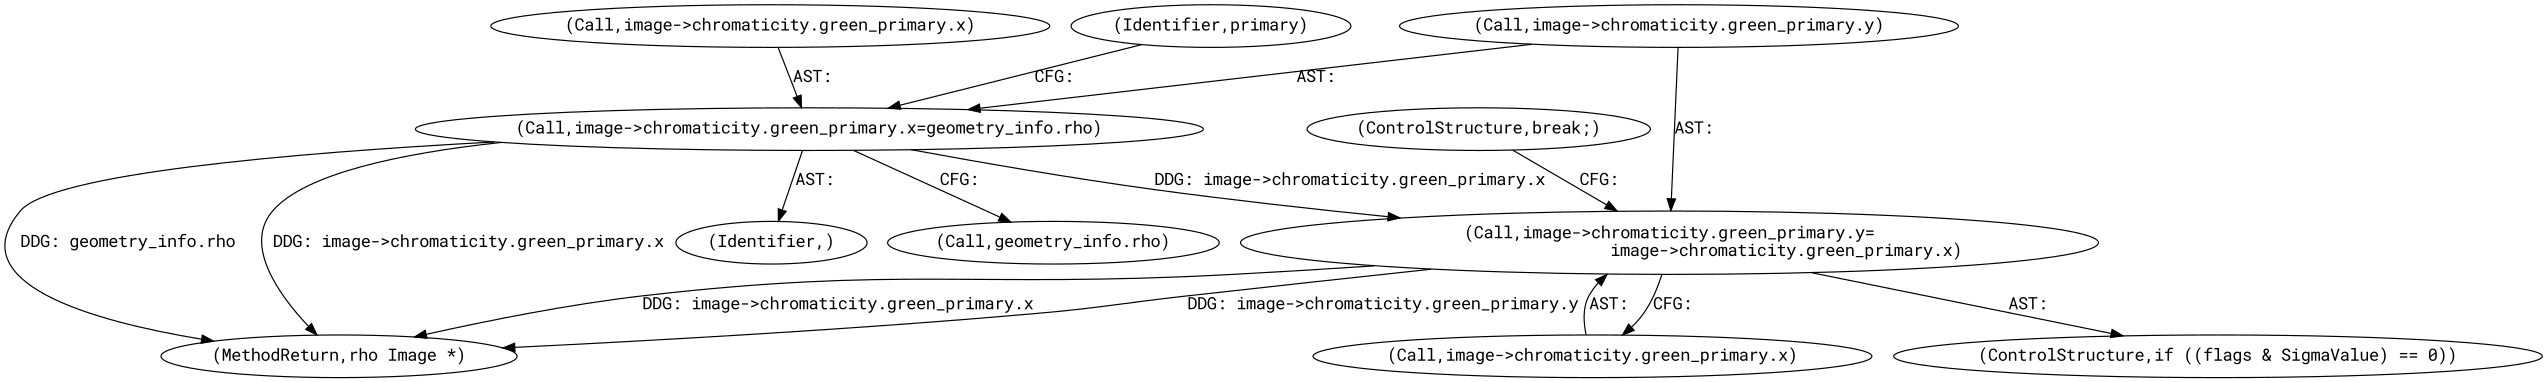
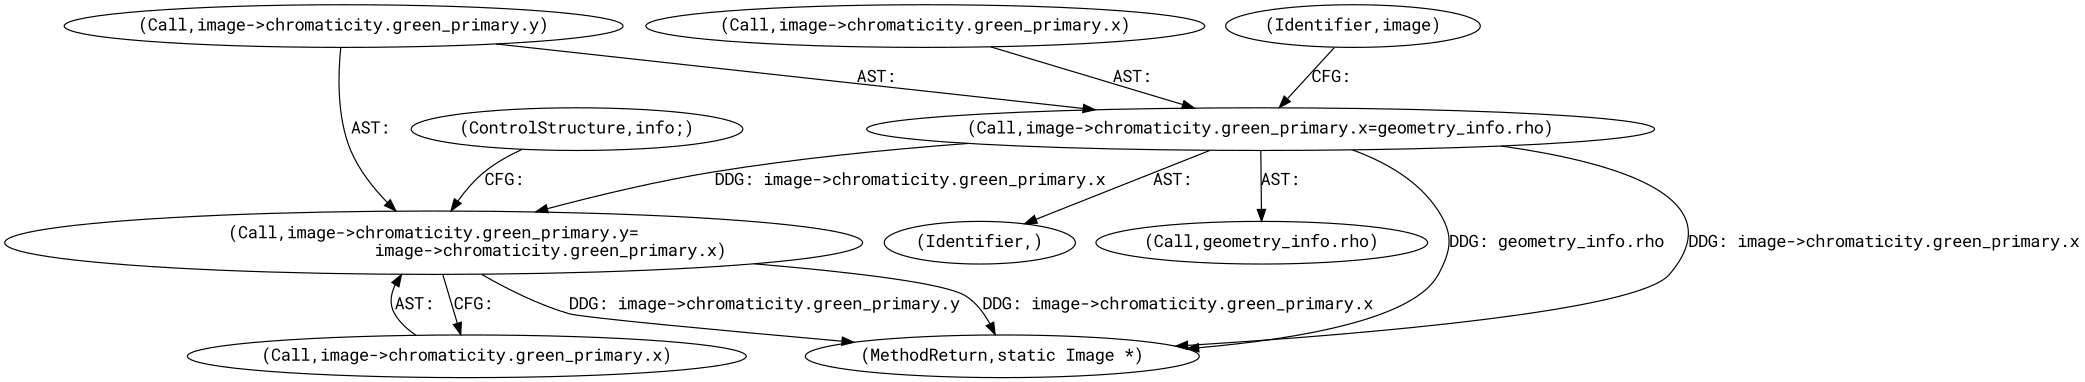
(1211, 26) -> (1353, 26)
(1479, 129) -> (577, 129)
(965, 181) -> (1285, 181)
(339, 356) -> (1002, 356)
(2218, 356) -> none
